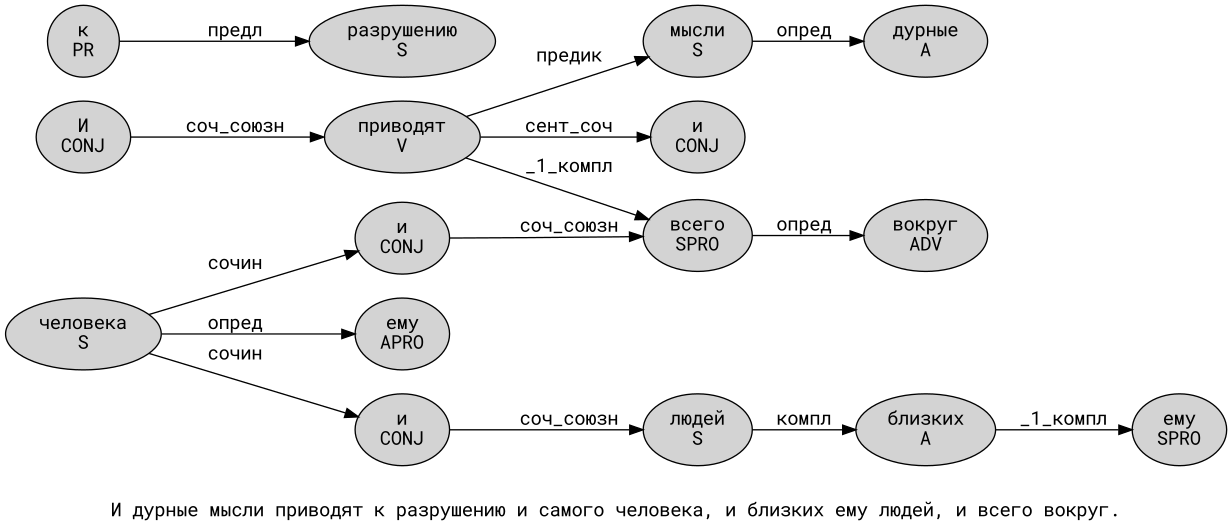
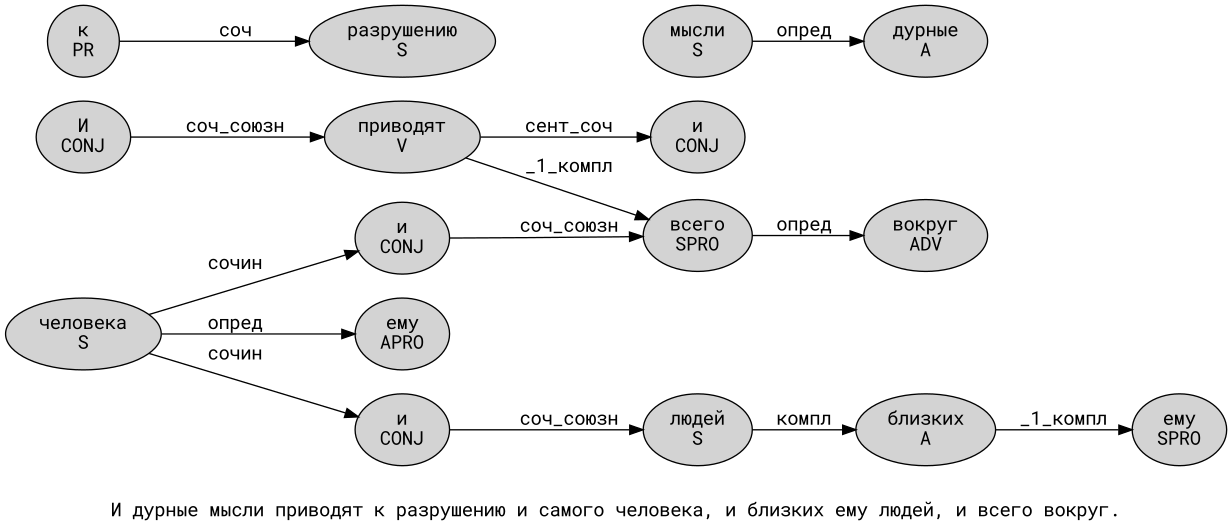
(235, 31) -> (235, 31)
(551, 89) -> none
